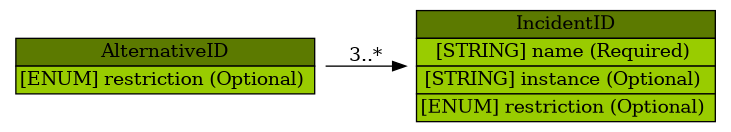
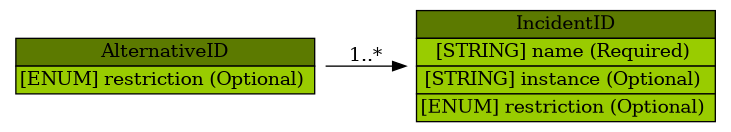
(366, 56) -> (366, 56)
